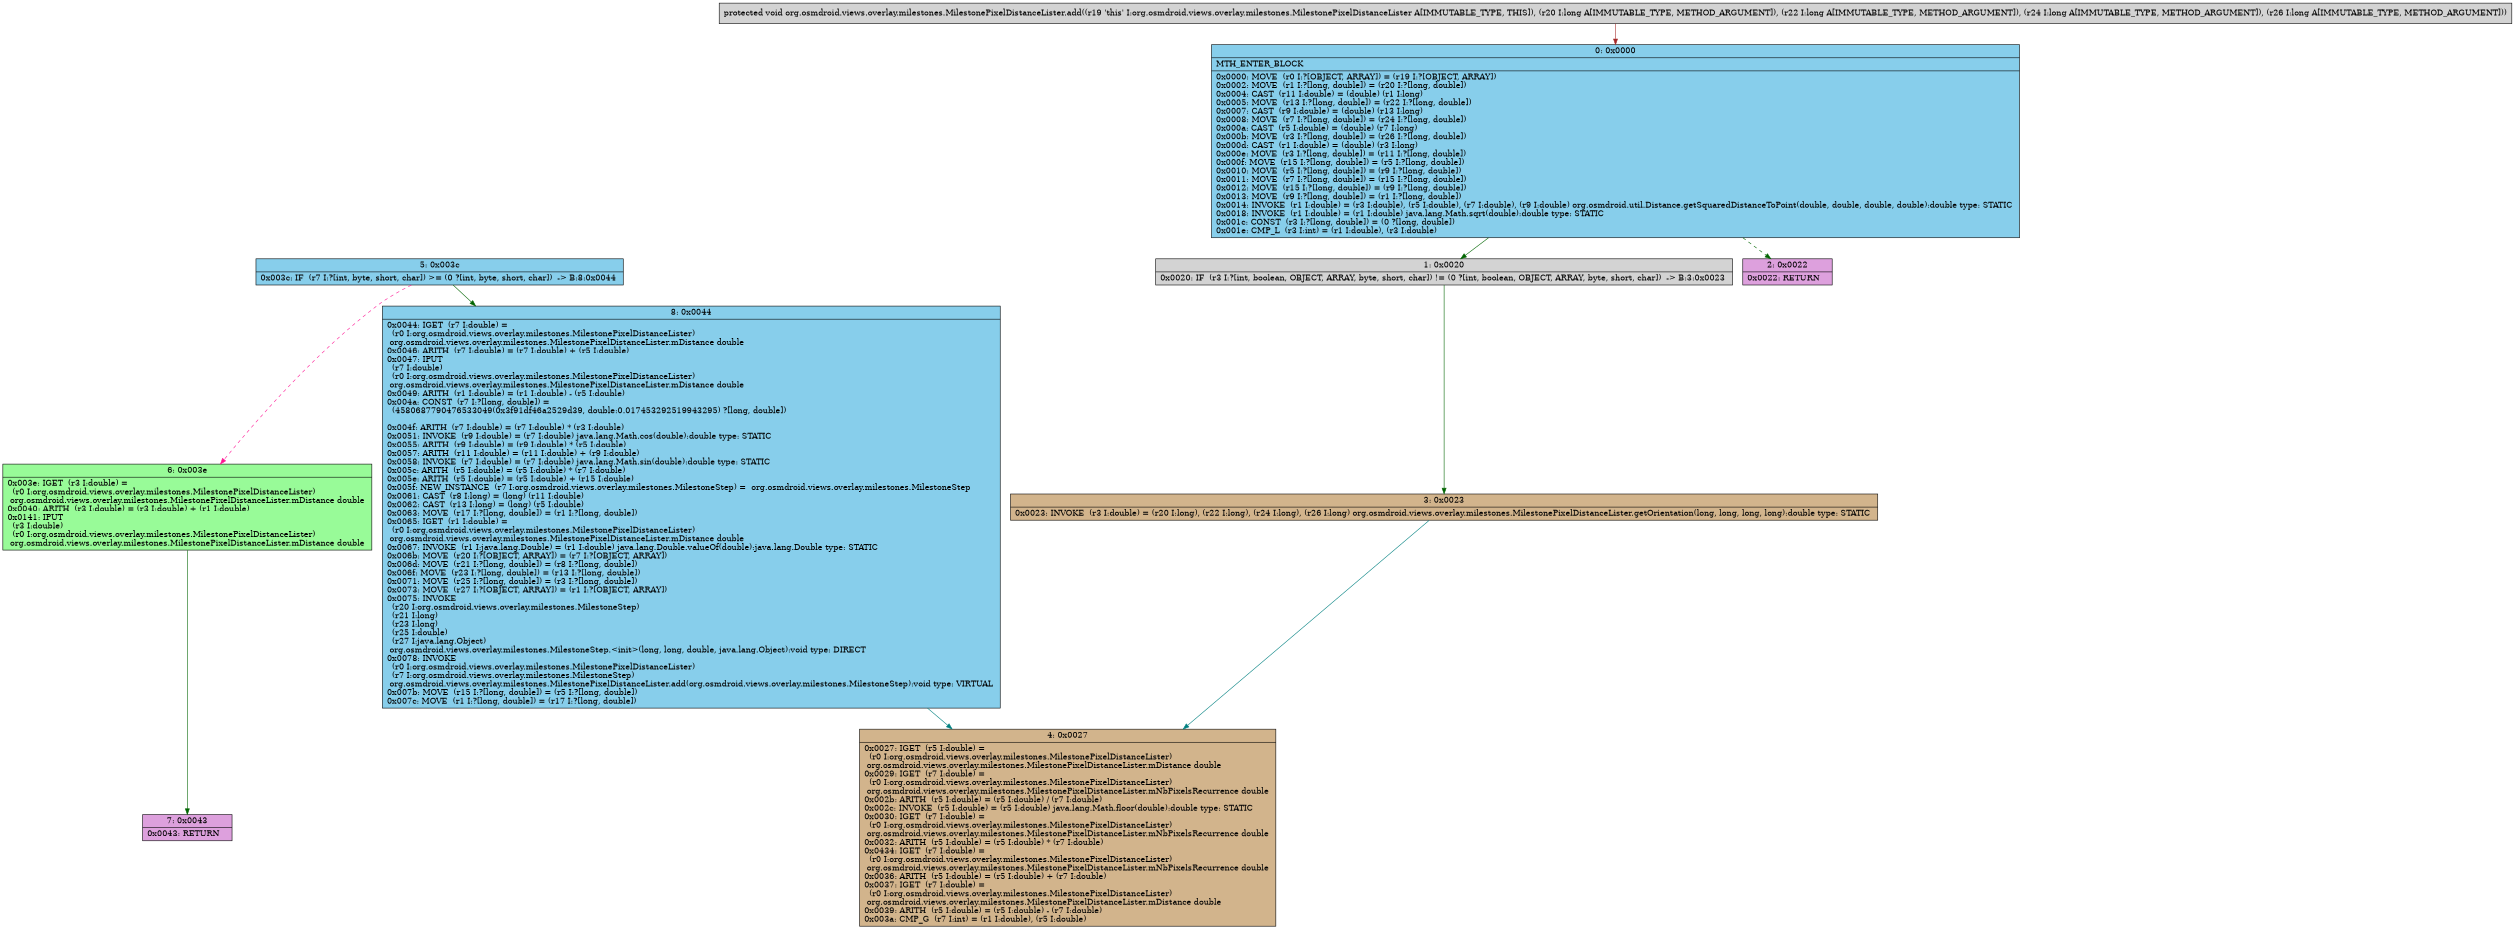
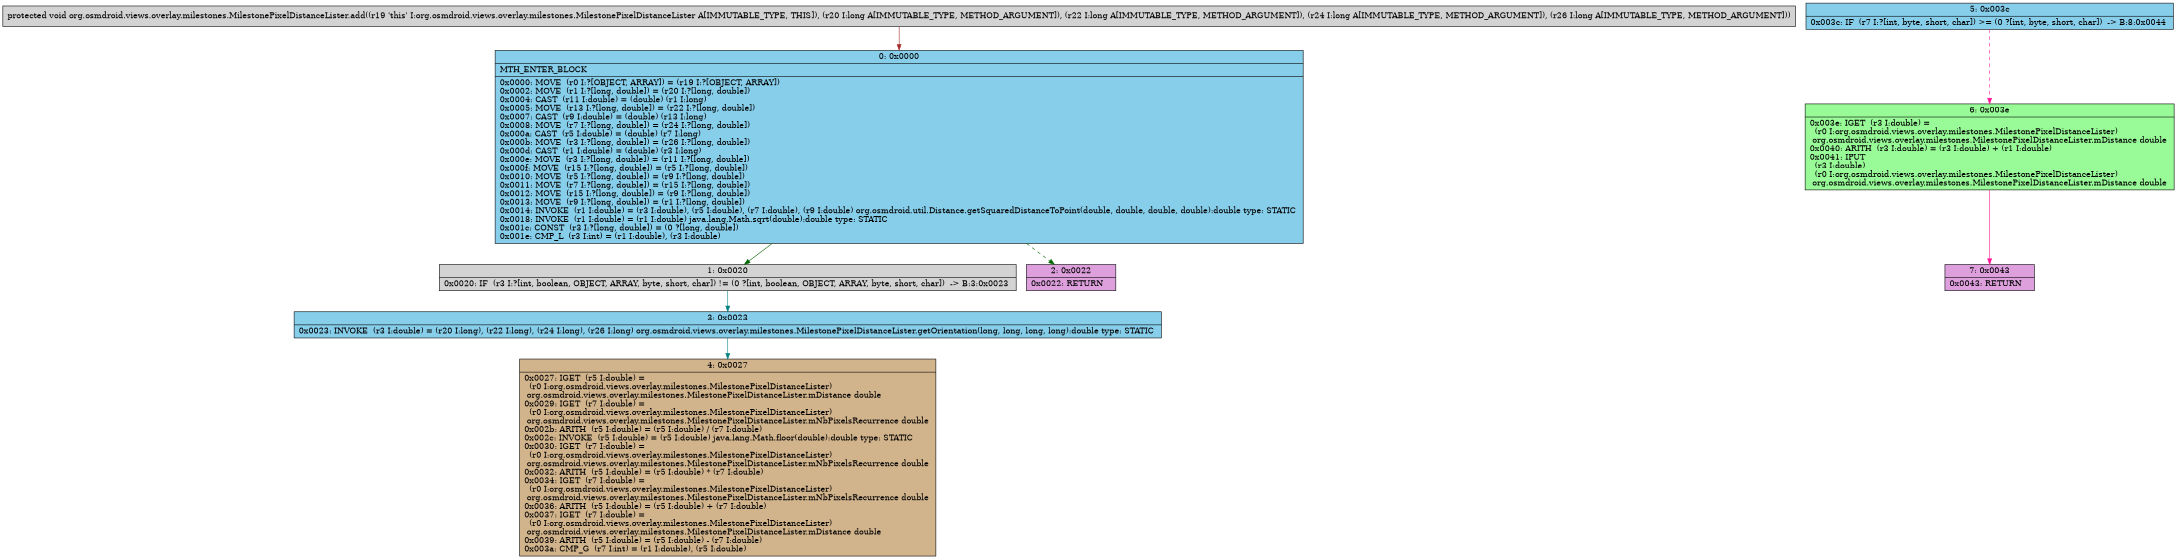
(1444, 387) -> (728, 298)
(691, 507) -> none
(1444, 507) -> (728, 325)
(38, 518) -> (1840, 157)
(187, 679) -> (1990, 224)
(926, 851) -> (586, 481)
